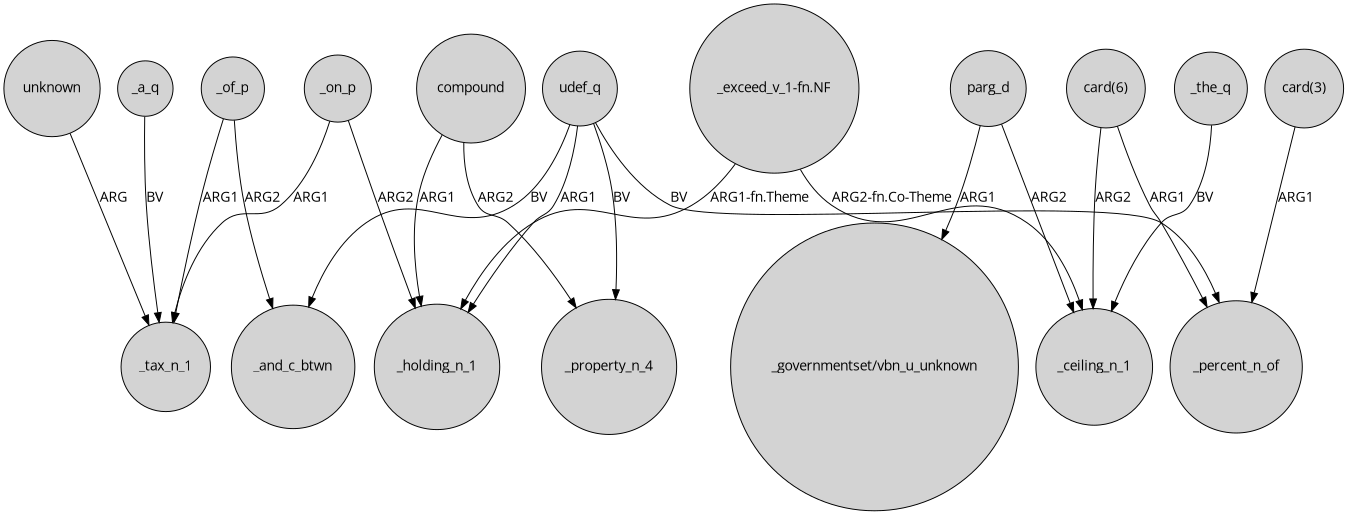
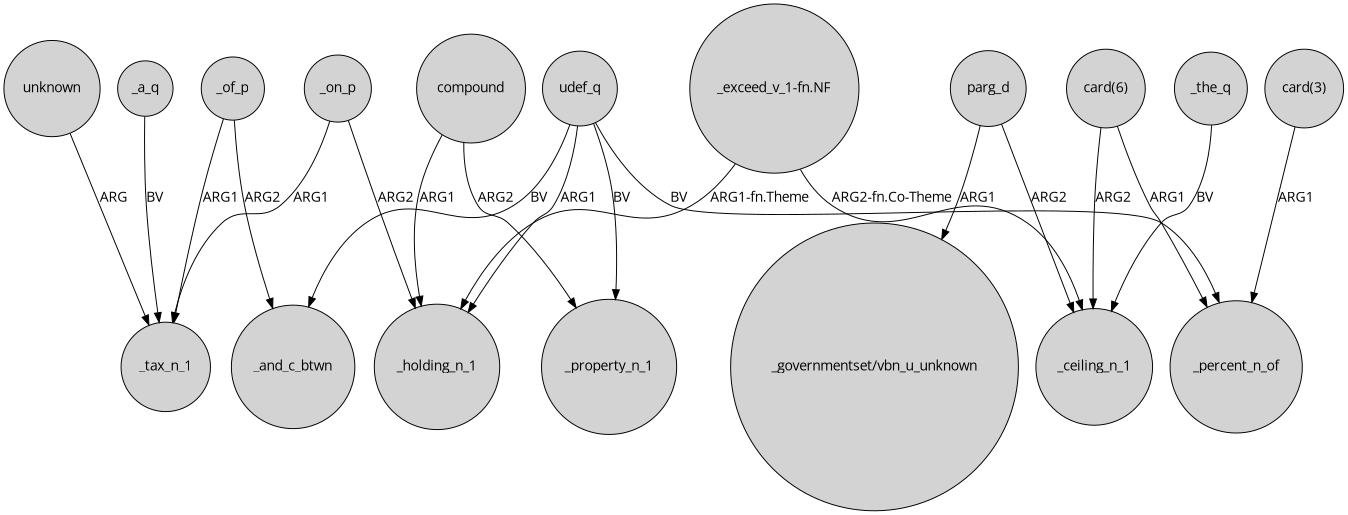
(609, 367) -> (609, 367)
